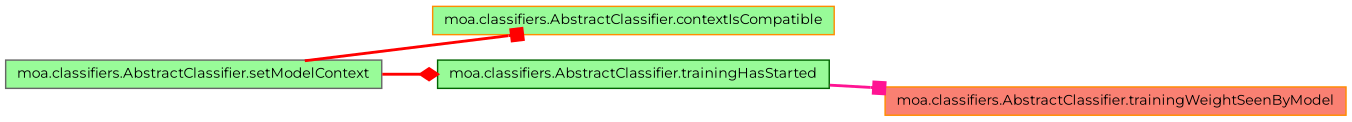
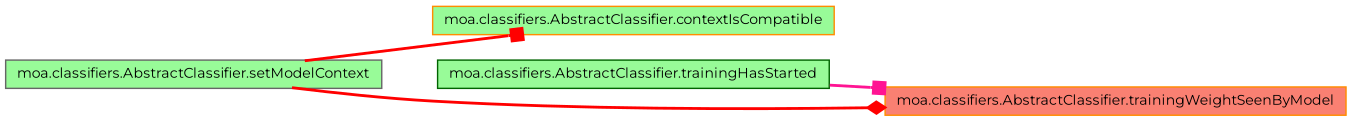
(401, 74) -> (579, 107)
